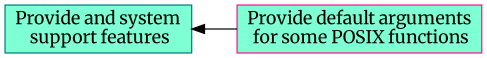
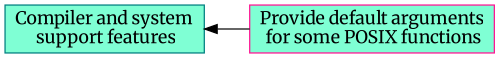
(98, 29) -> (105, 29)
